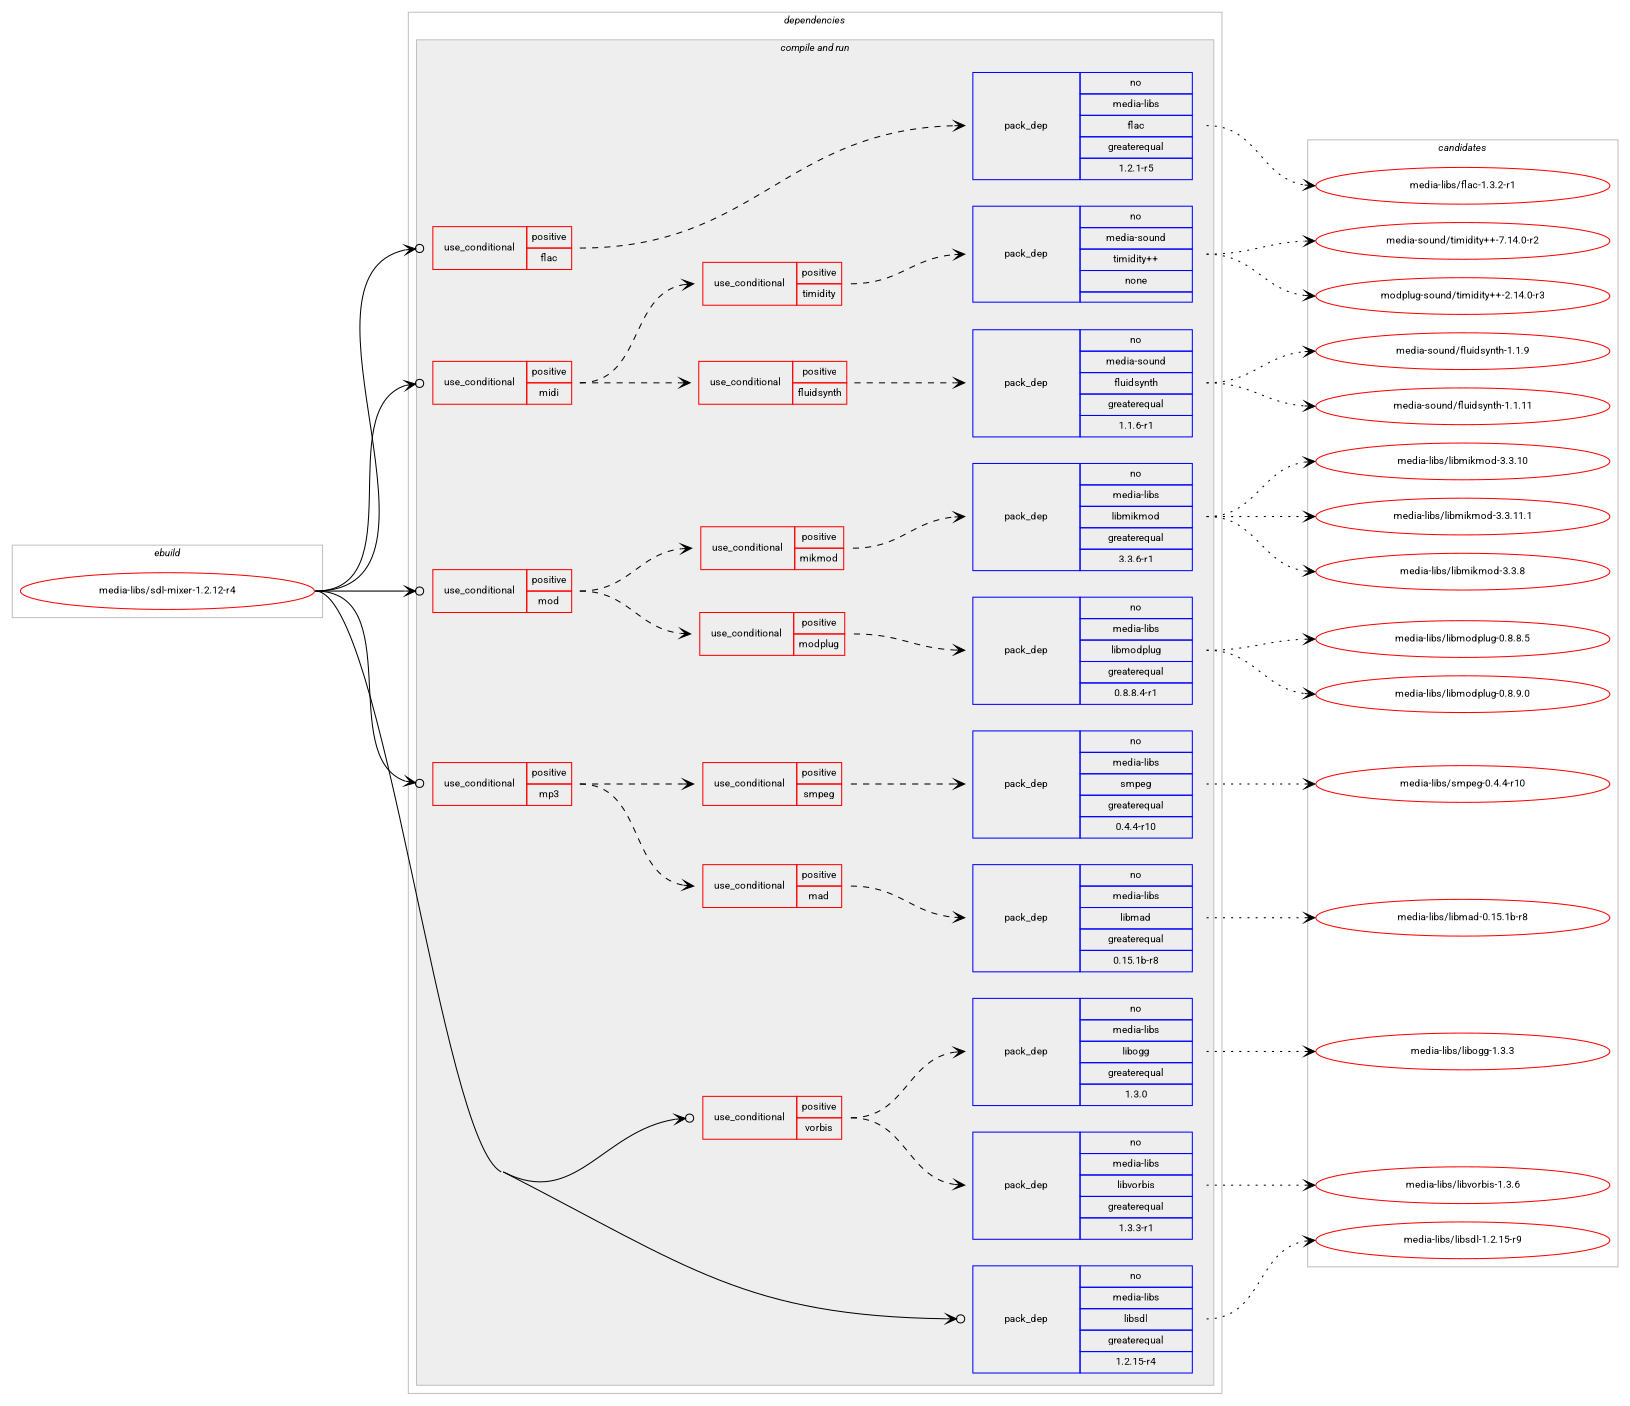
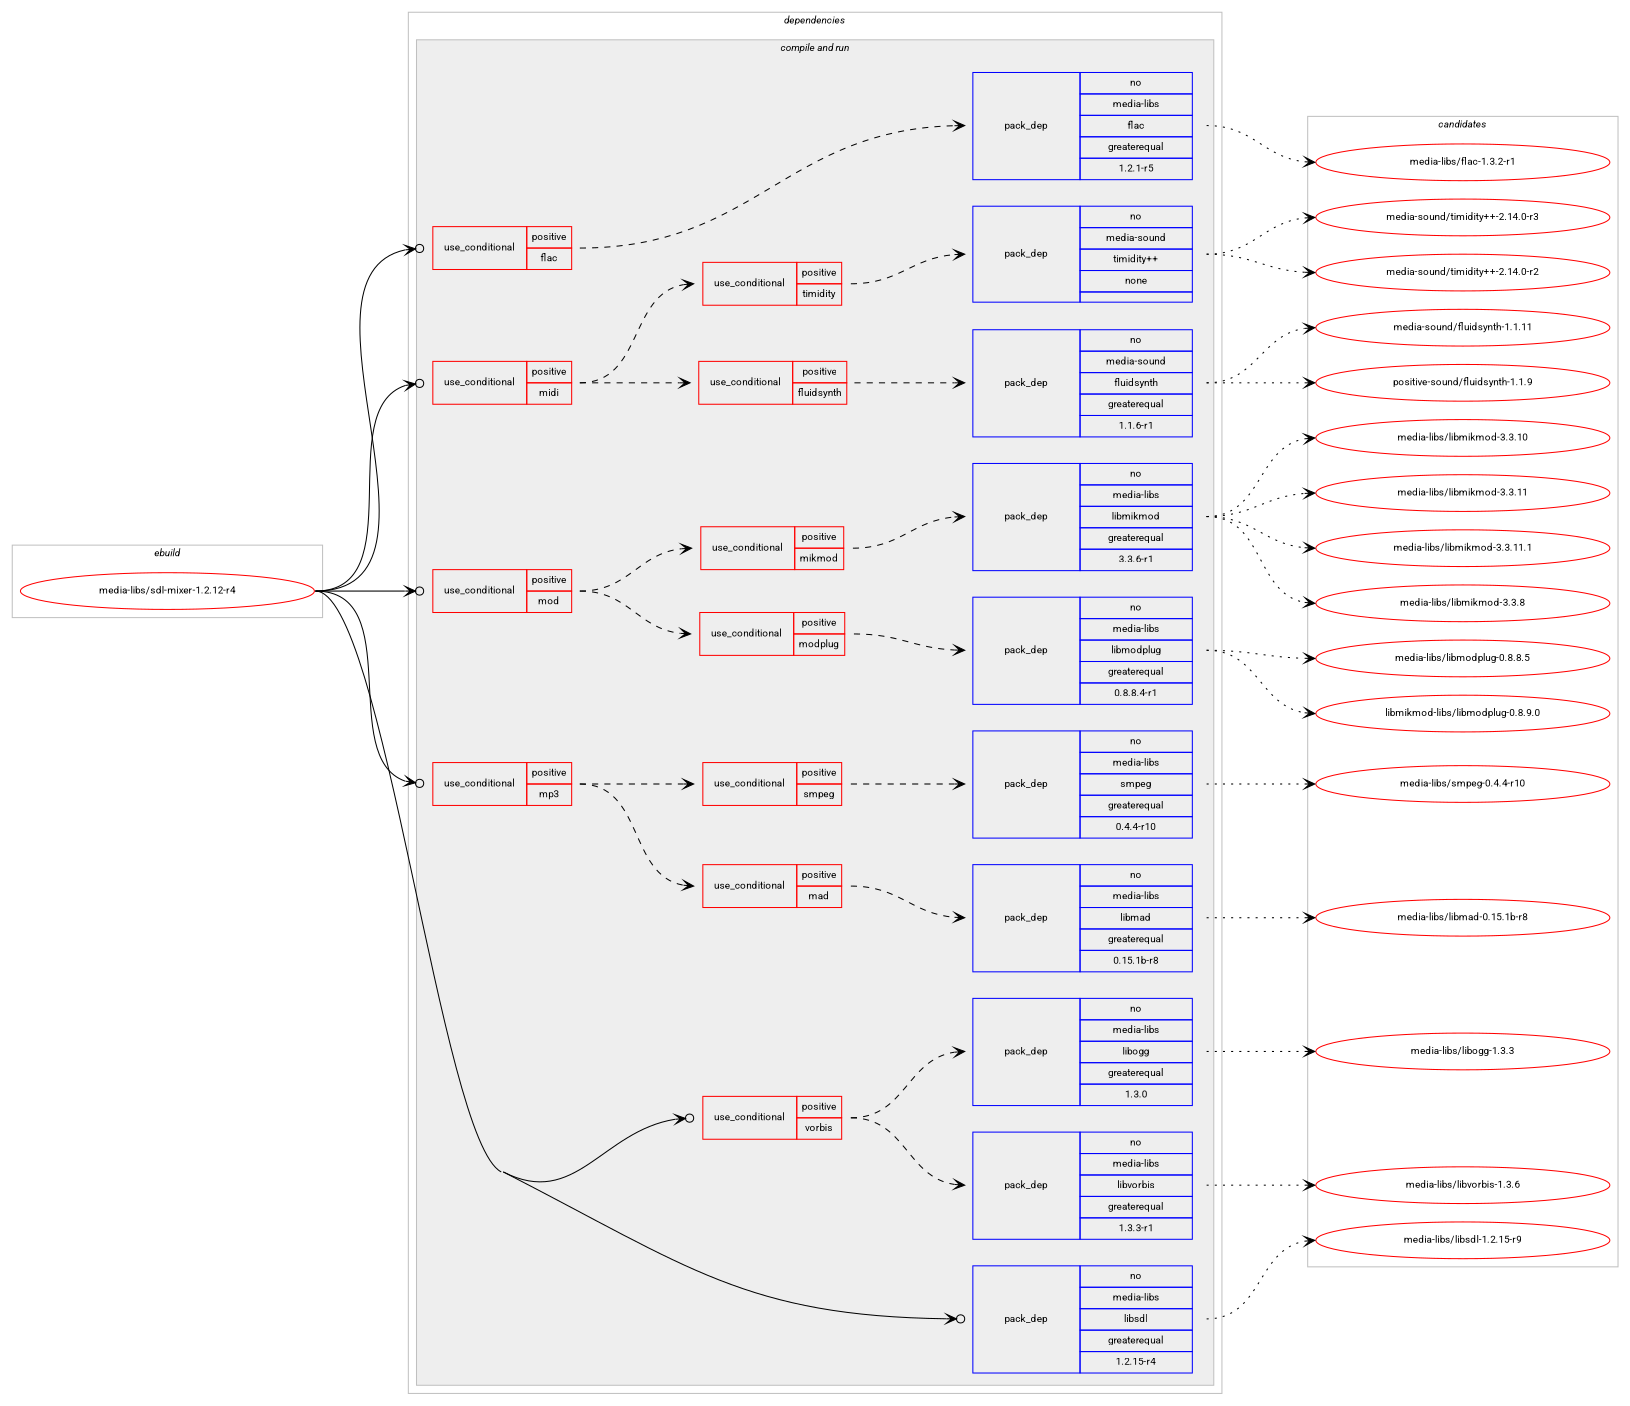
(1463, 241) -> (1463, 273)
(1463, 296) -> (1463, 217)
(1463, 351) -> (1463, 383)
none -> (1463, 493)
(1463, 694) -> (1463, 714)
